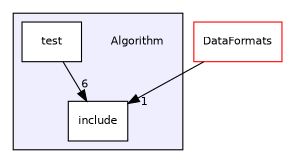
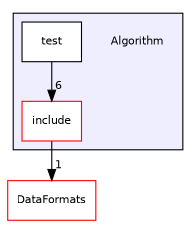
(171, 80) -> (52, 157)
(98, 121) -> (52, 121)
